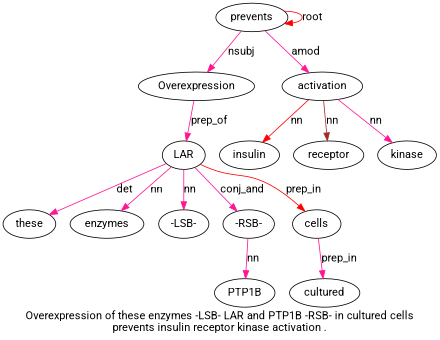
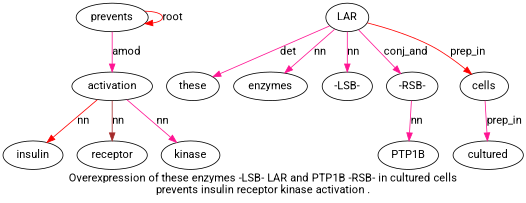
(196, 86) -> none
